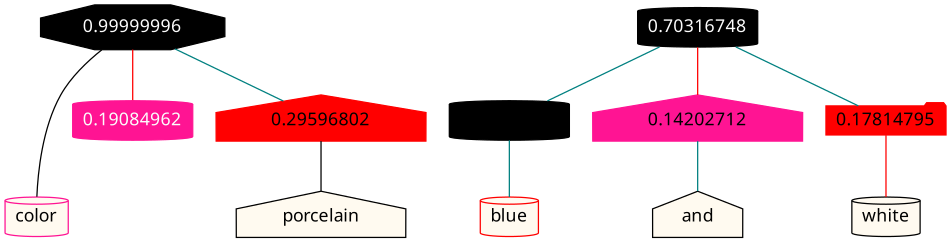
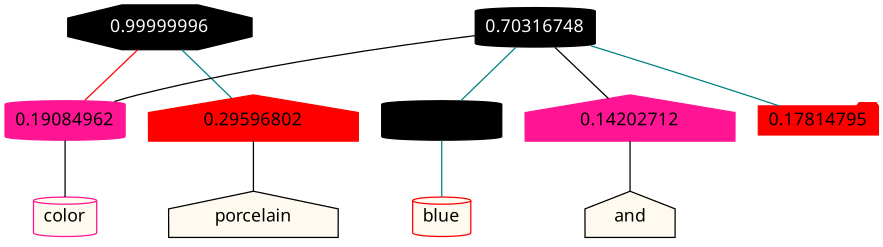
none -> (294, 63)
(698, 71) -> (582, 73)
(52, 115) -> (65, 169)
(133, 120) -> (65, 120)
(698, 166) -> (630, 166)
(886, 217) -> none
